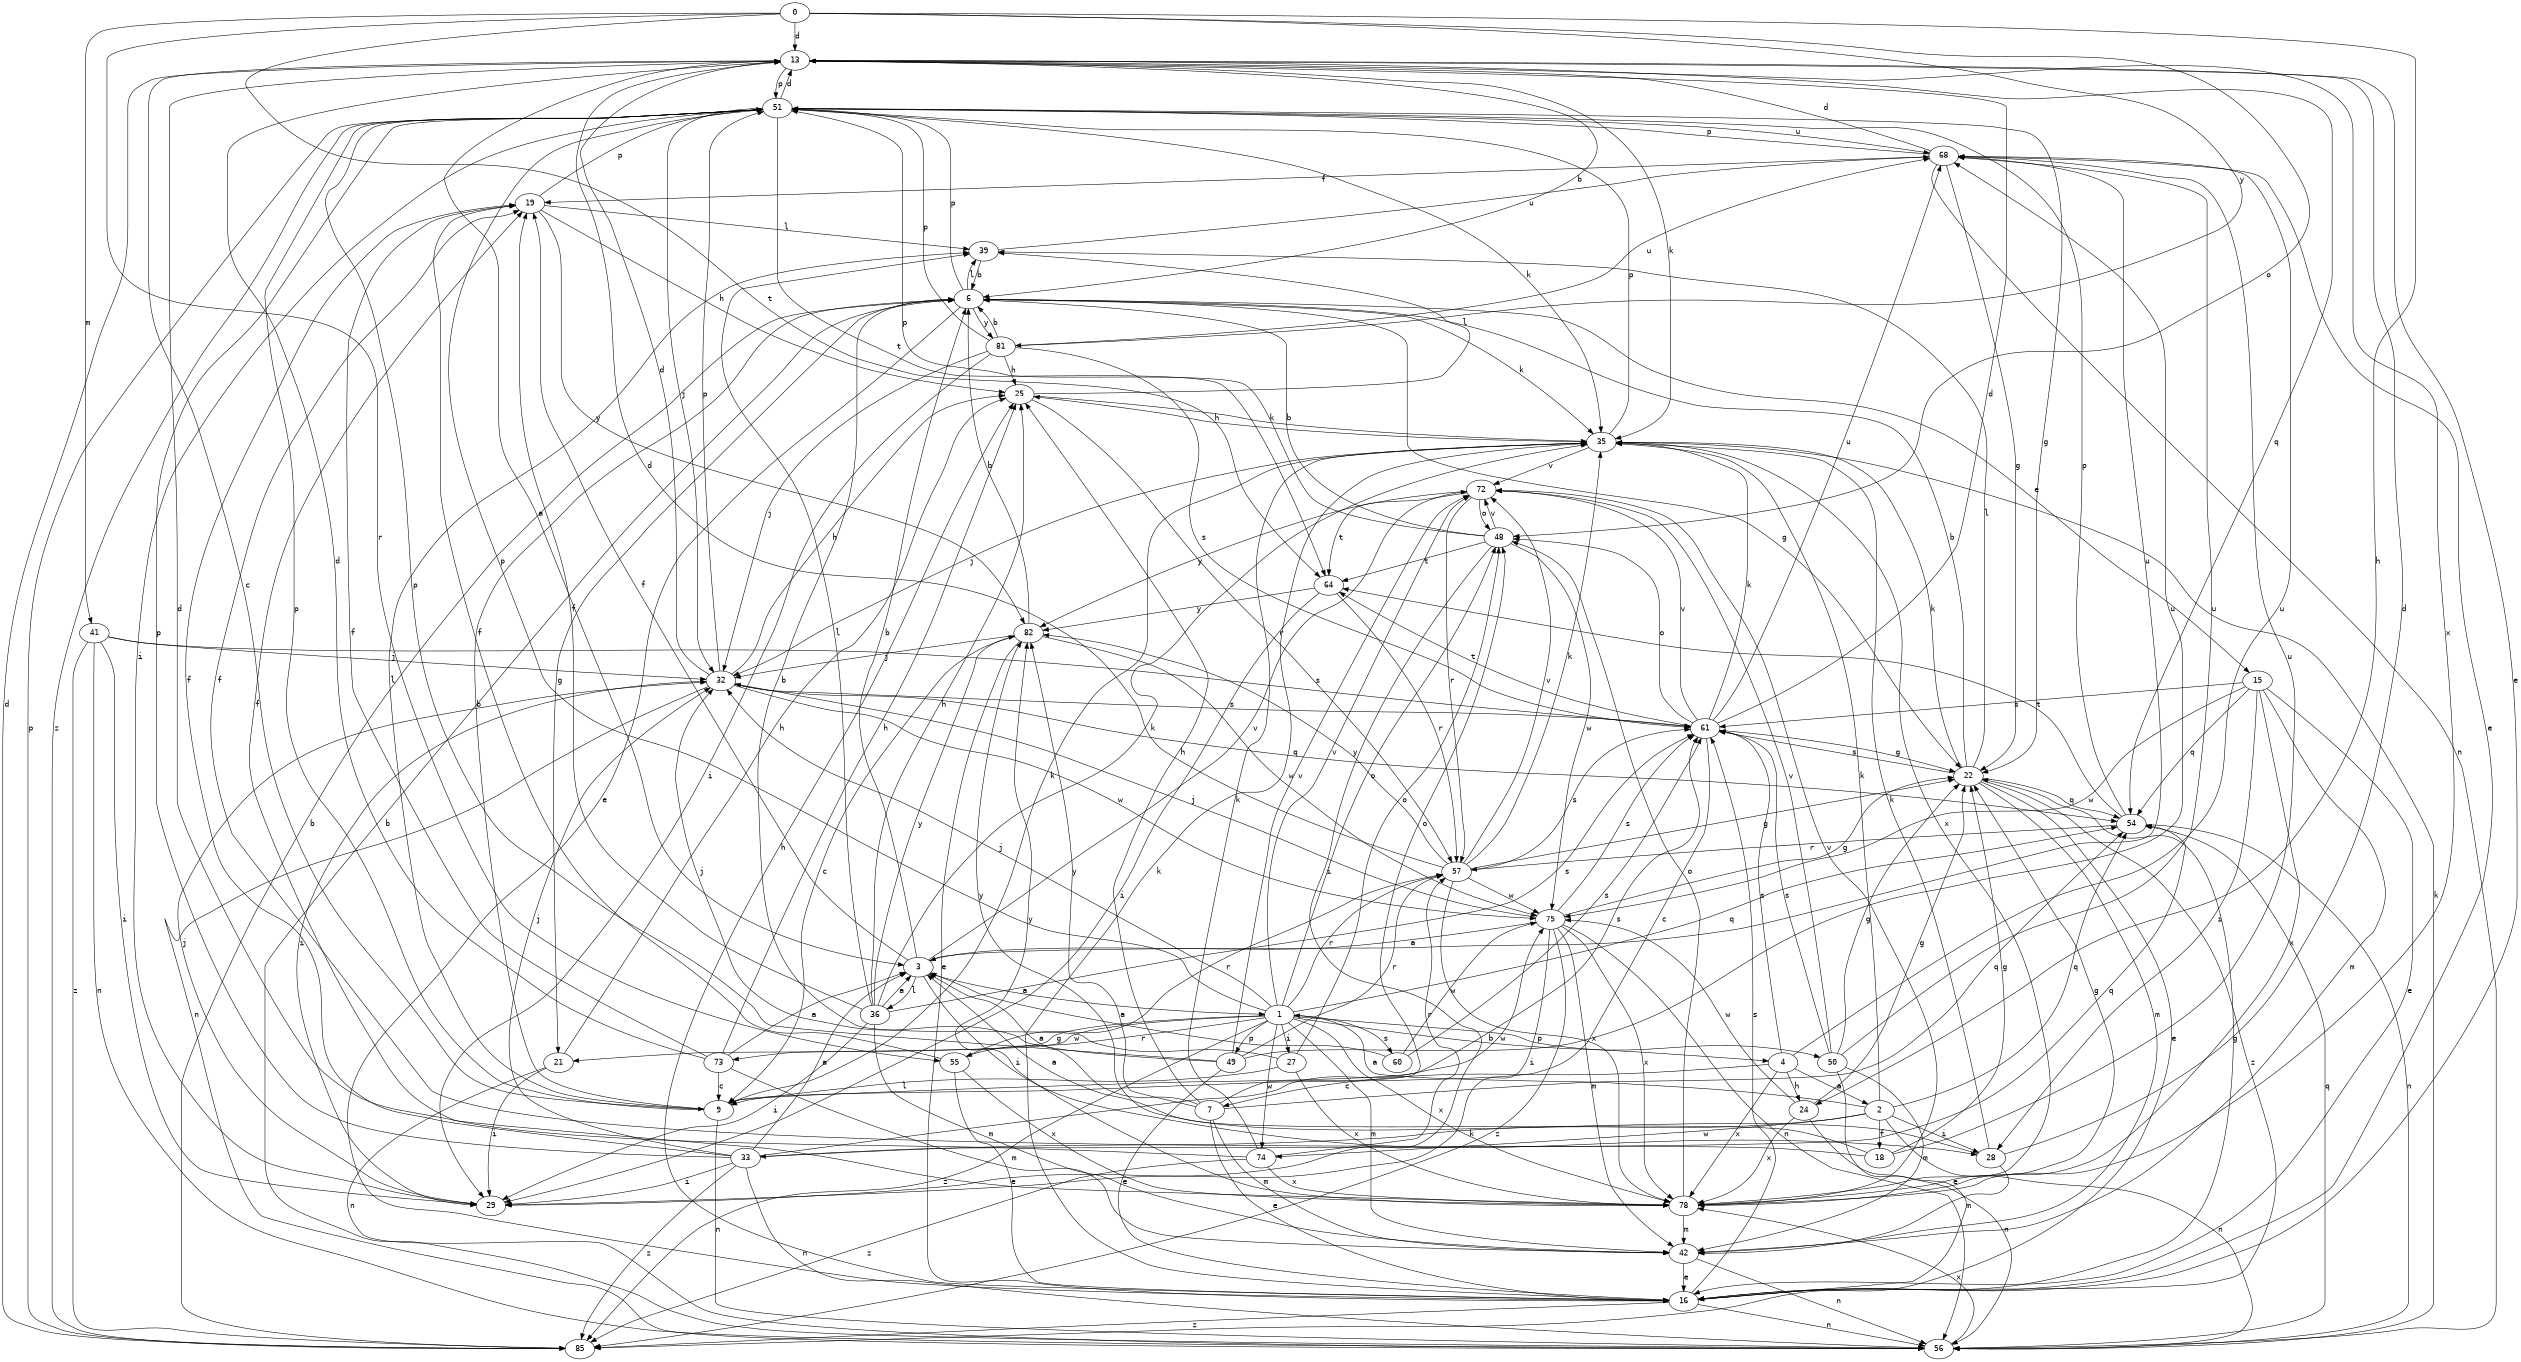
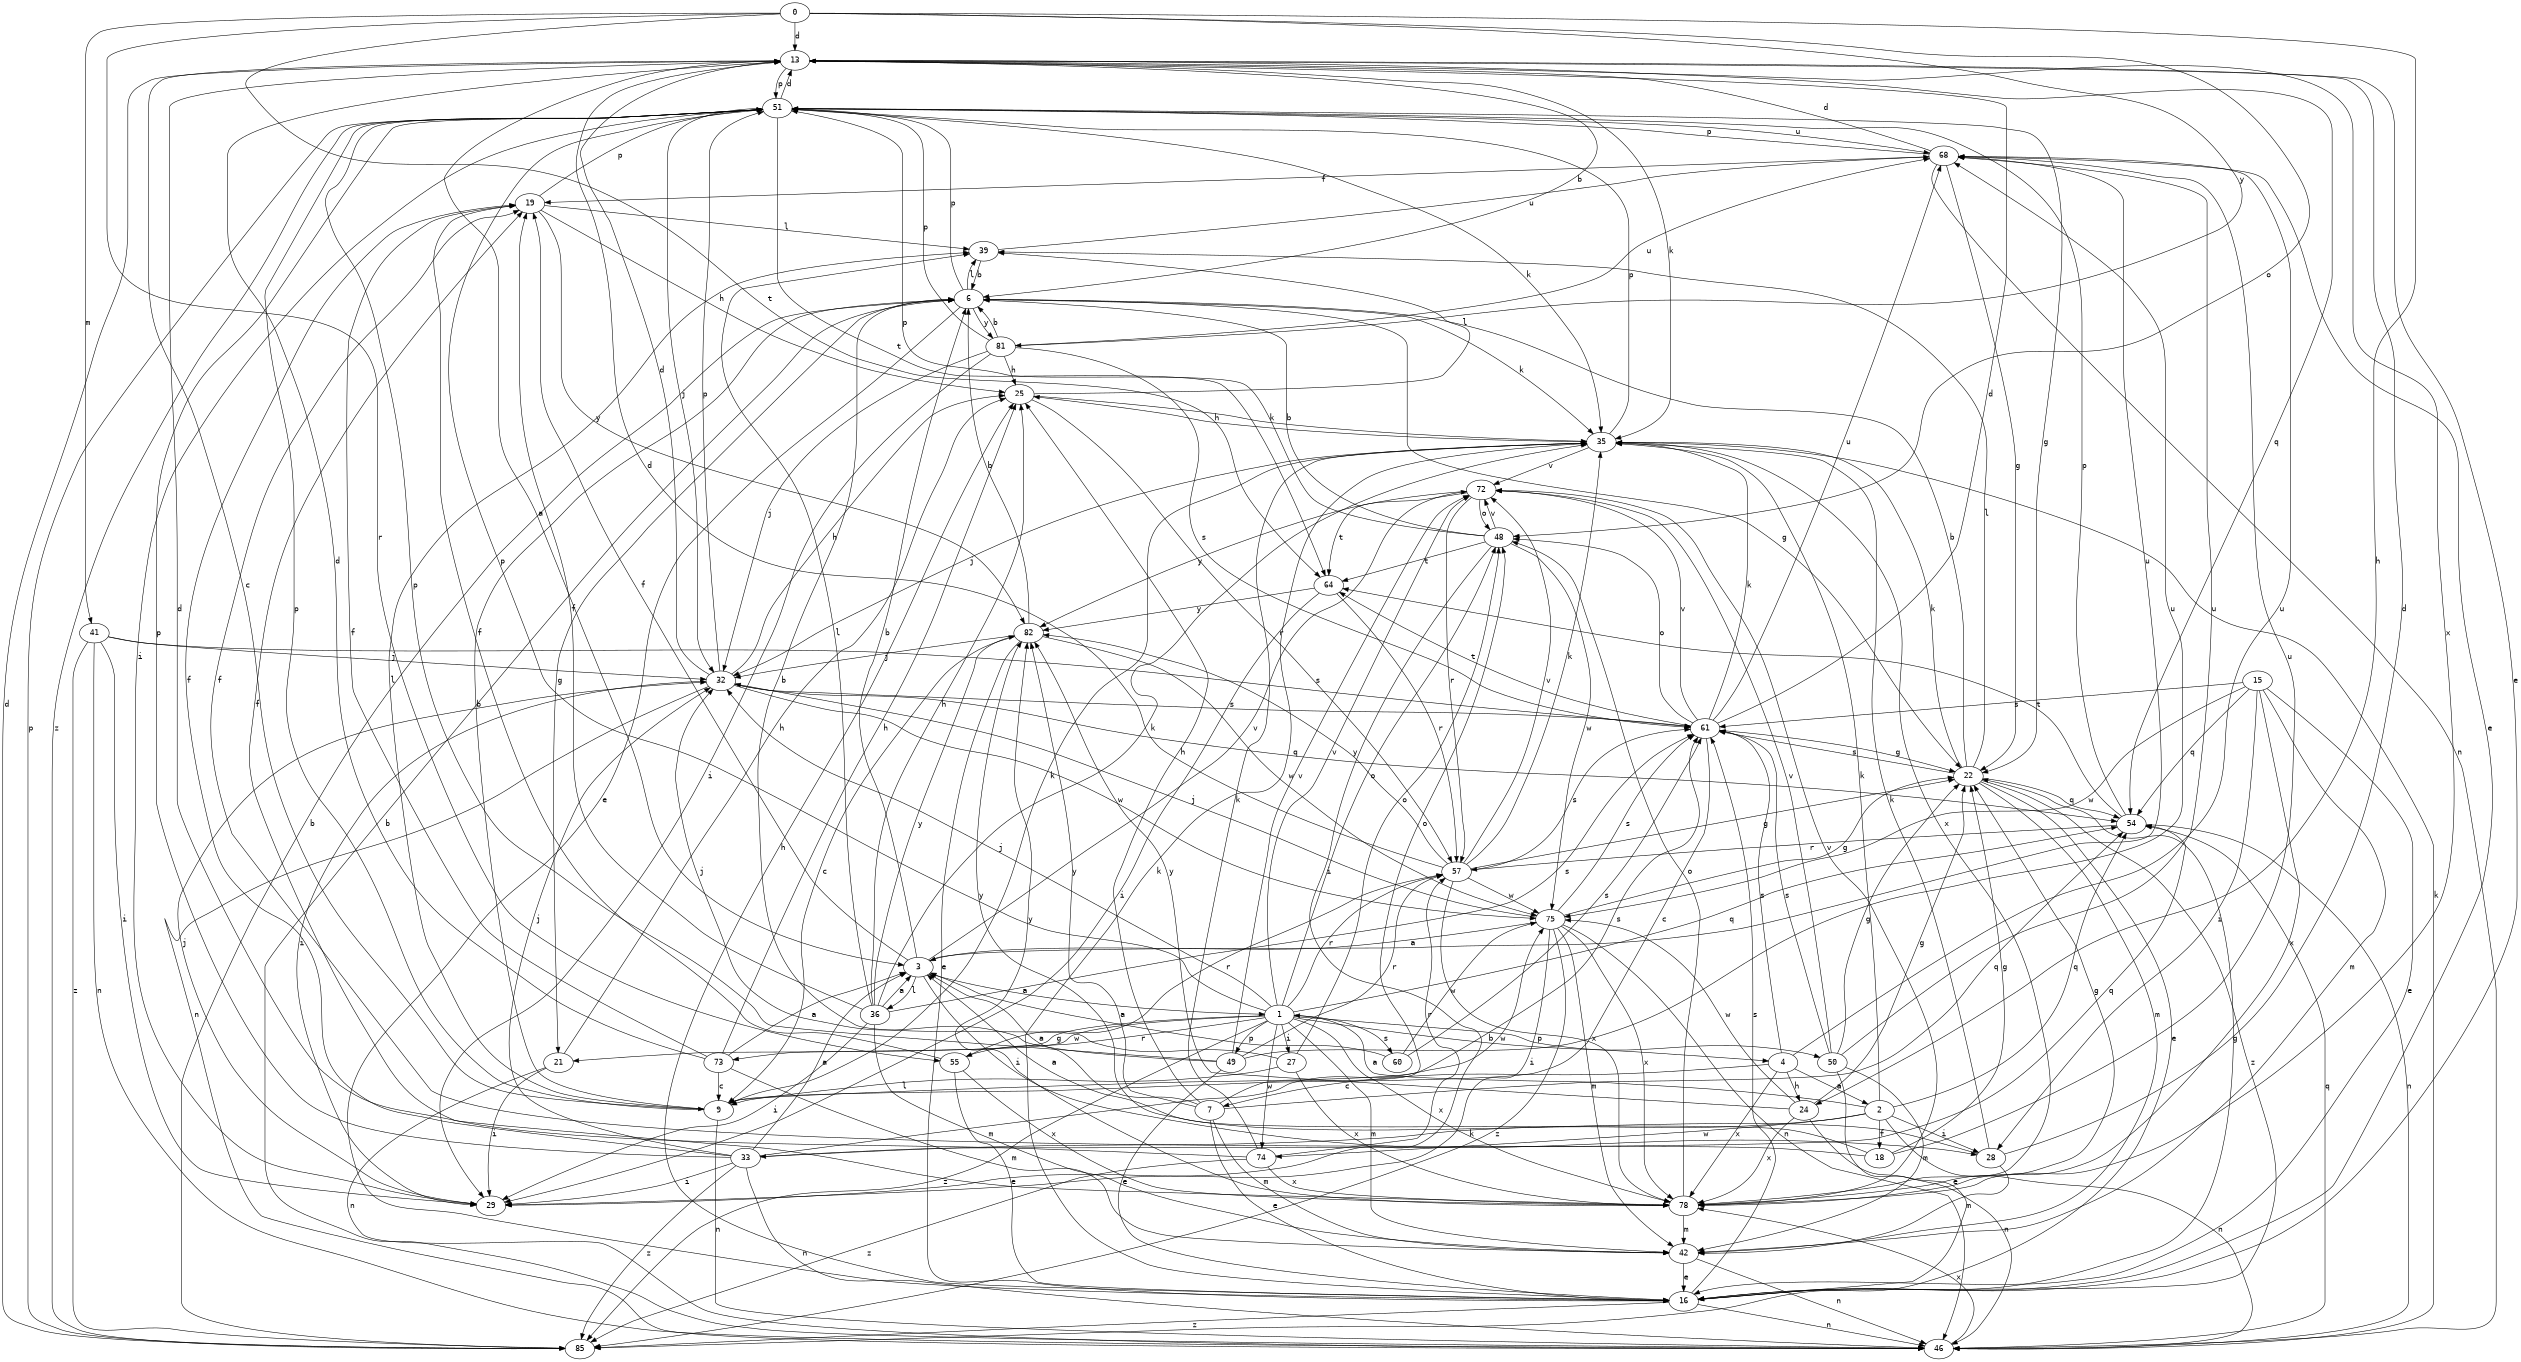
(1652, 370) -> none
none -> (1397, 1085)
(1939, 1349) -> (1939, 1349)
